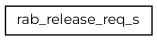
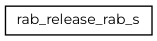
(79, 21) -> (79, 21)
